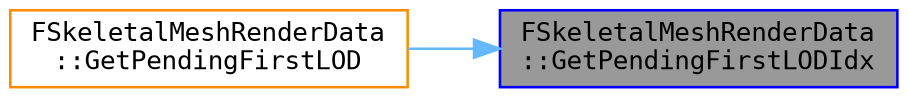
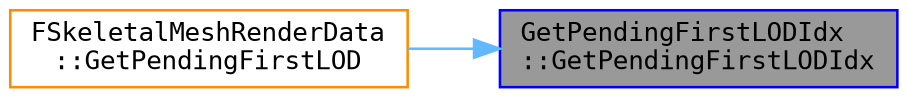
(699, 49) -> (699, 49)
